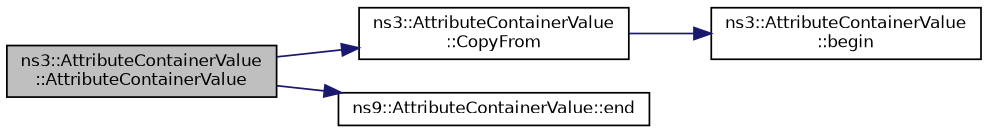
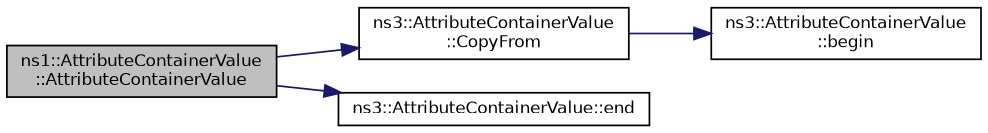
(142, 71) -> (142, 71)
(494, 109) -> (494, 109)
